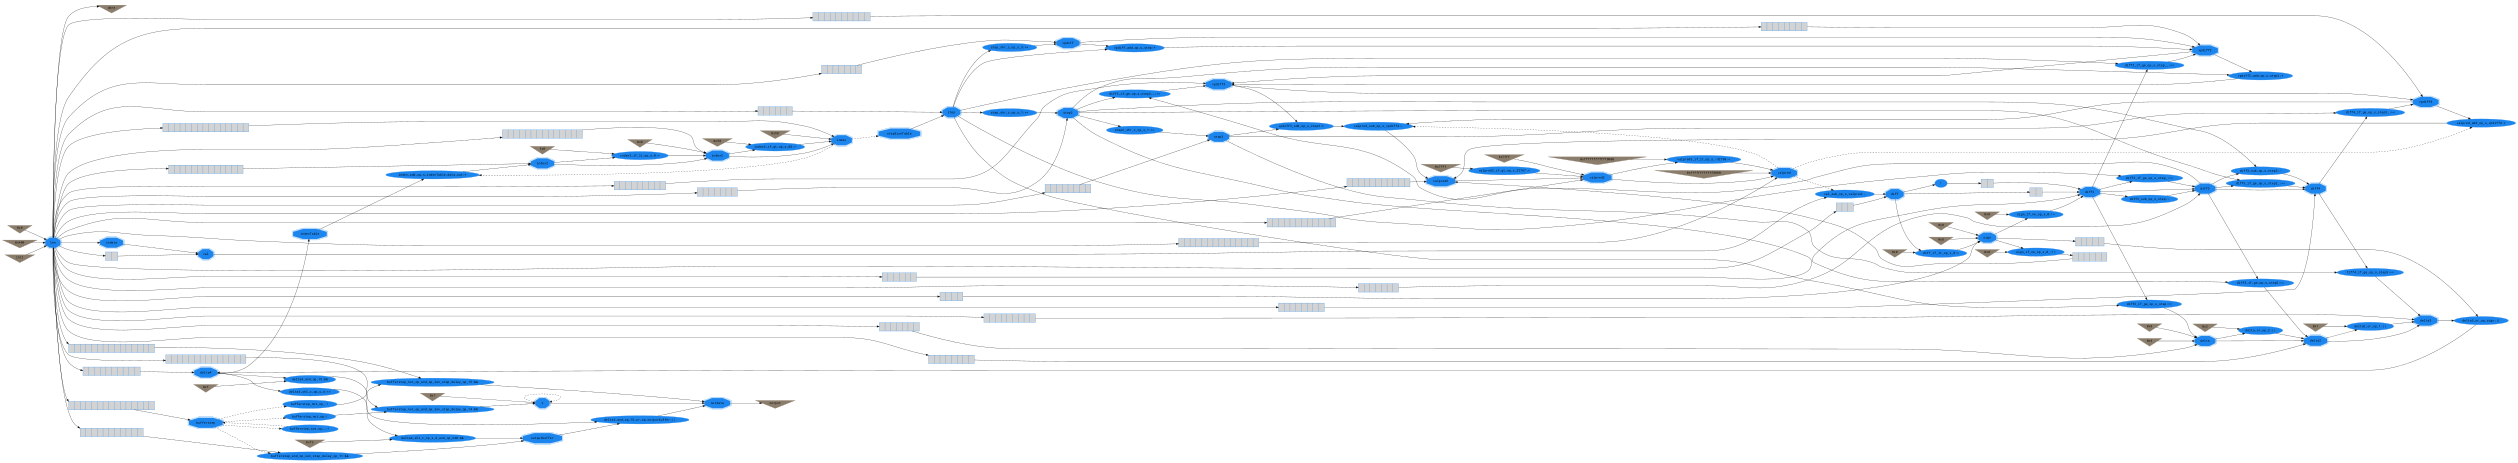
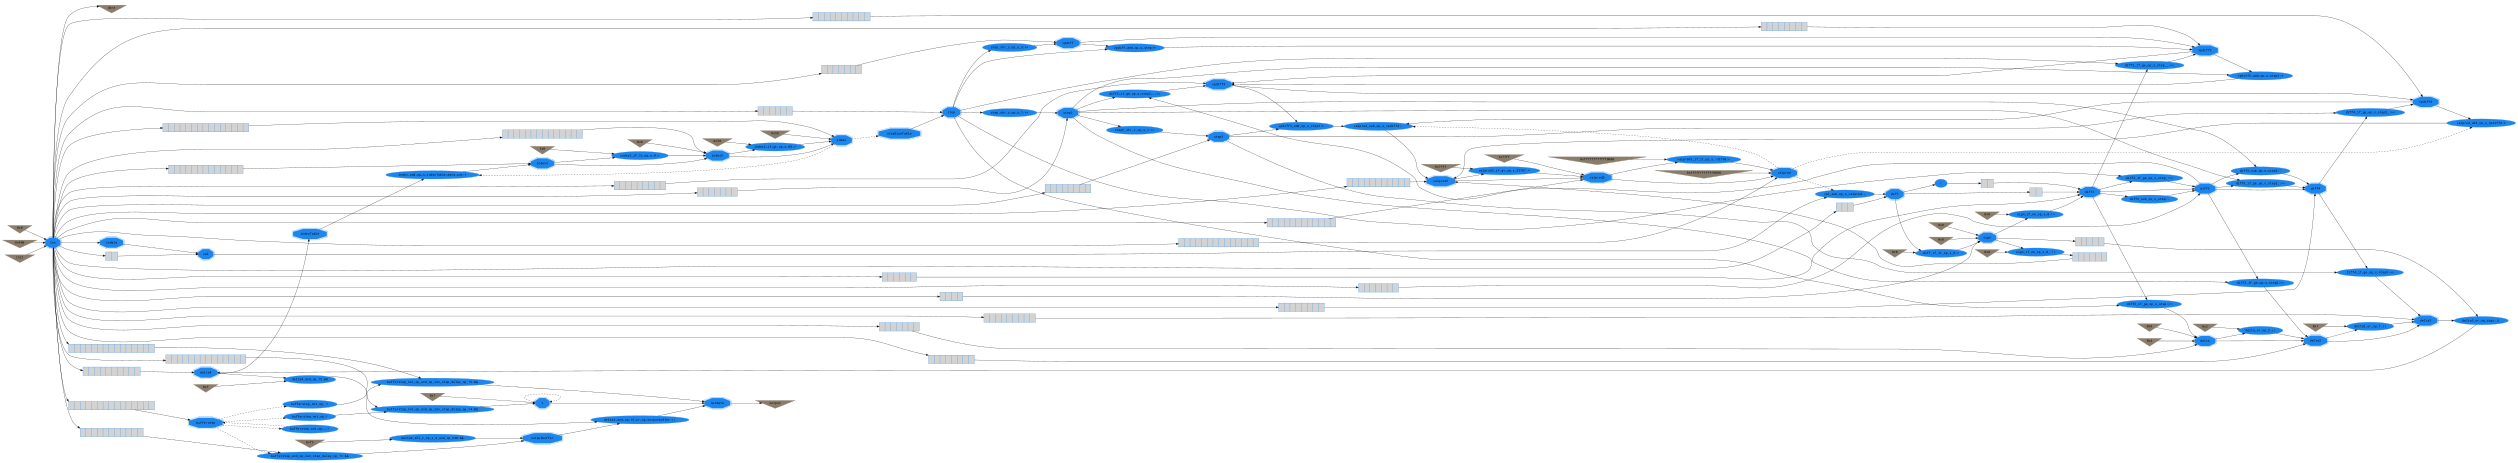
none -> (1468, 177)
(310, 392) -> none
